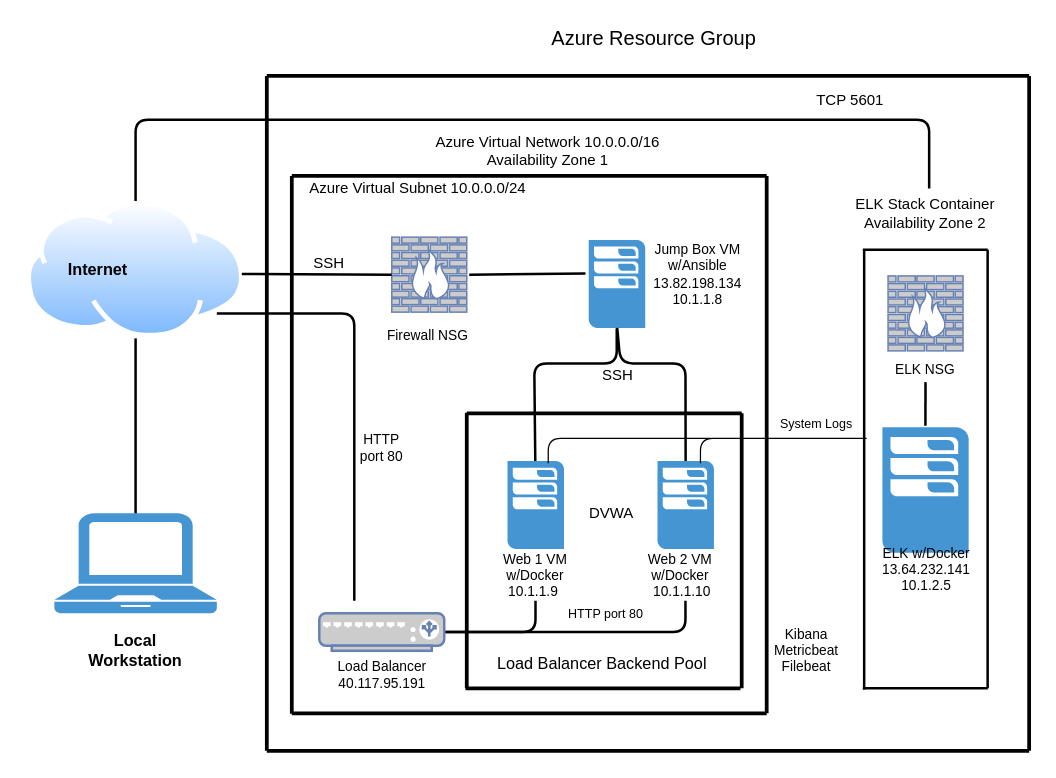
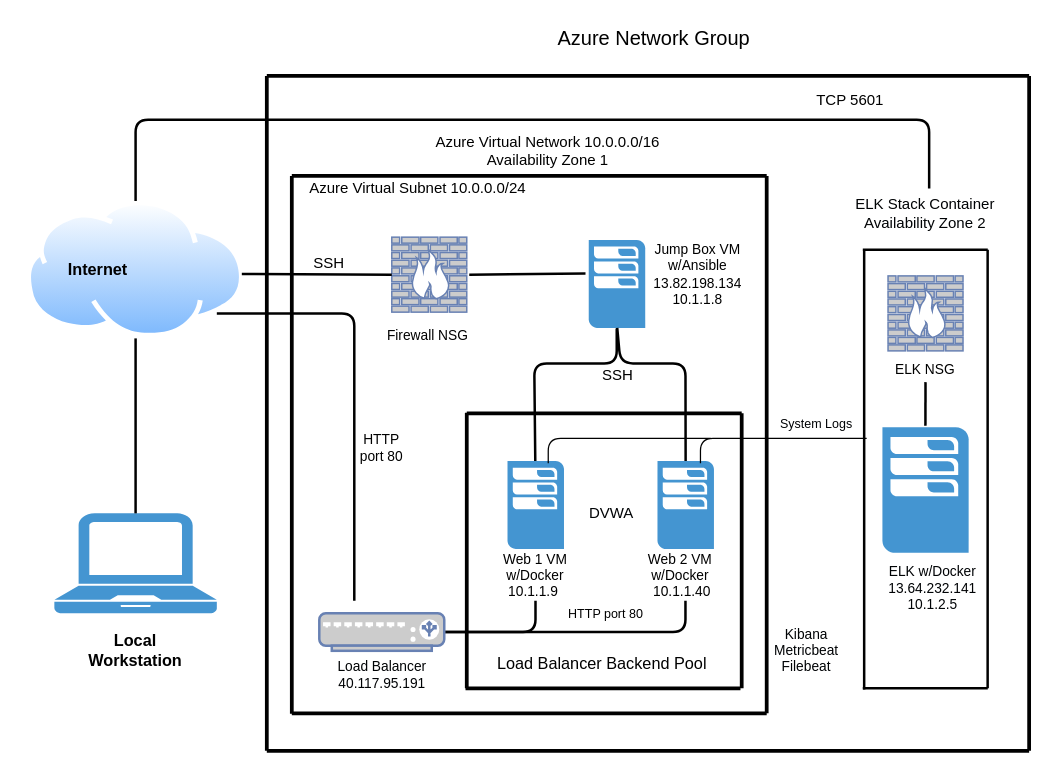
(654, 38) -> (654, 38)
(927, 569) -> (934, 588)
(681, 576) -> (681, 576)
